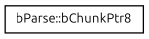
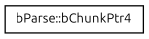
(74, 19) -> (74, 19)
